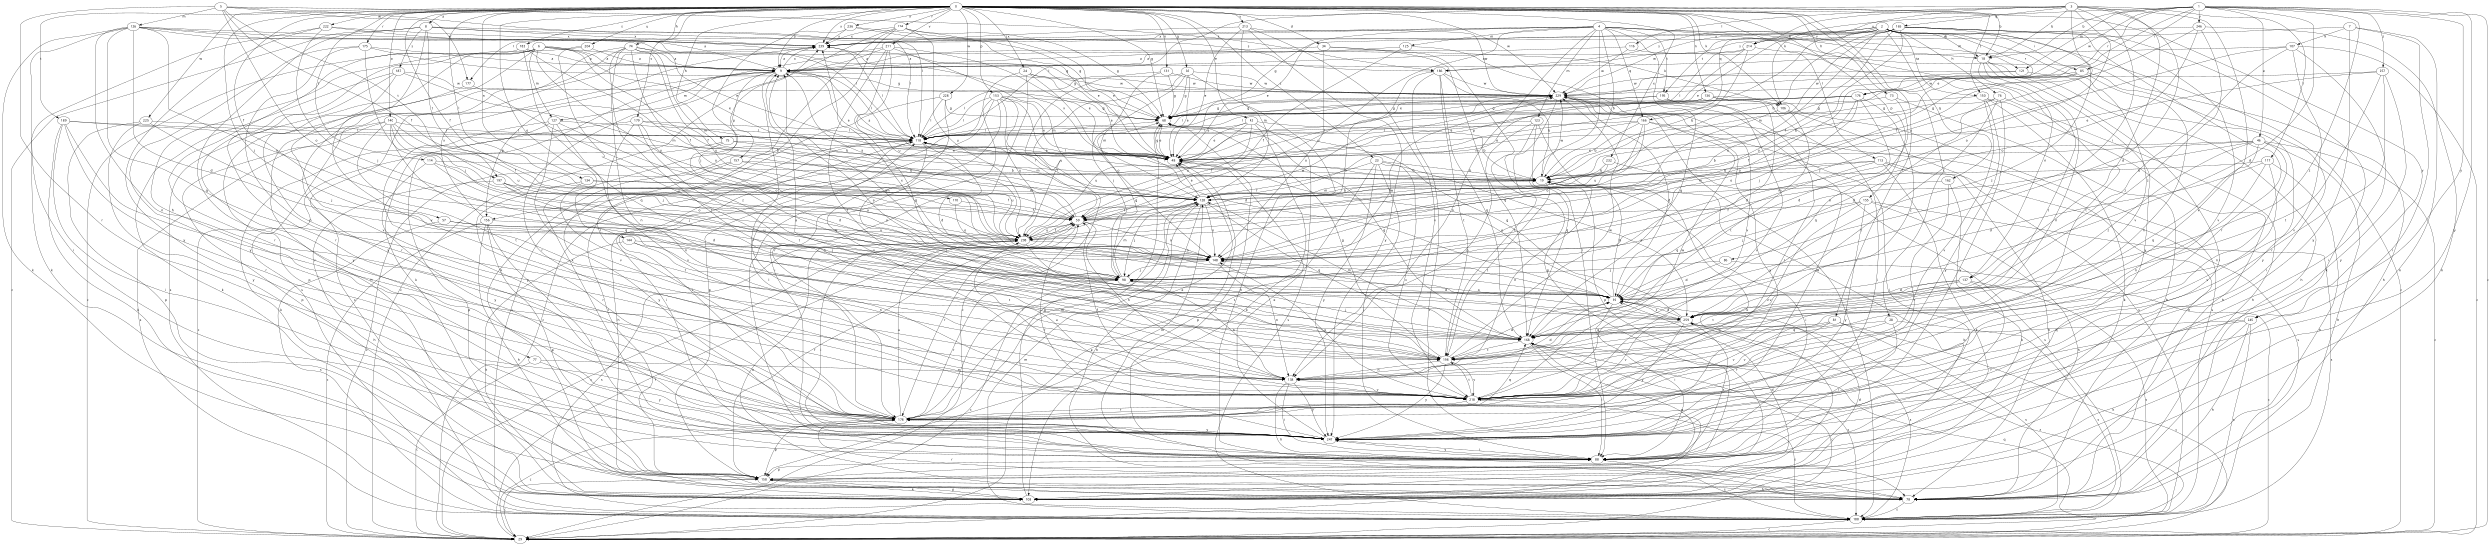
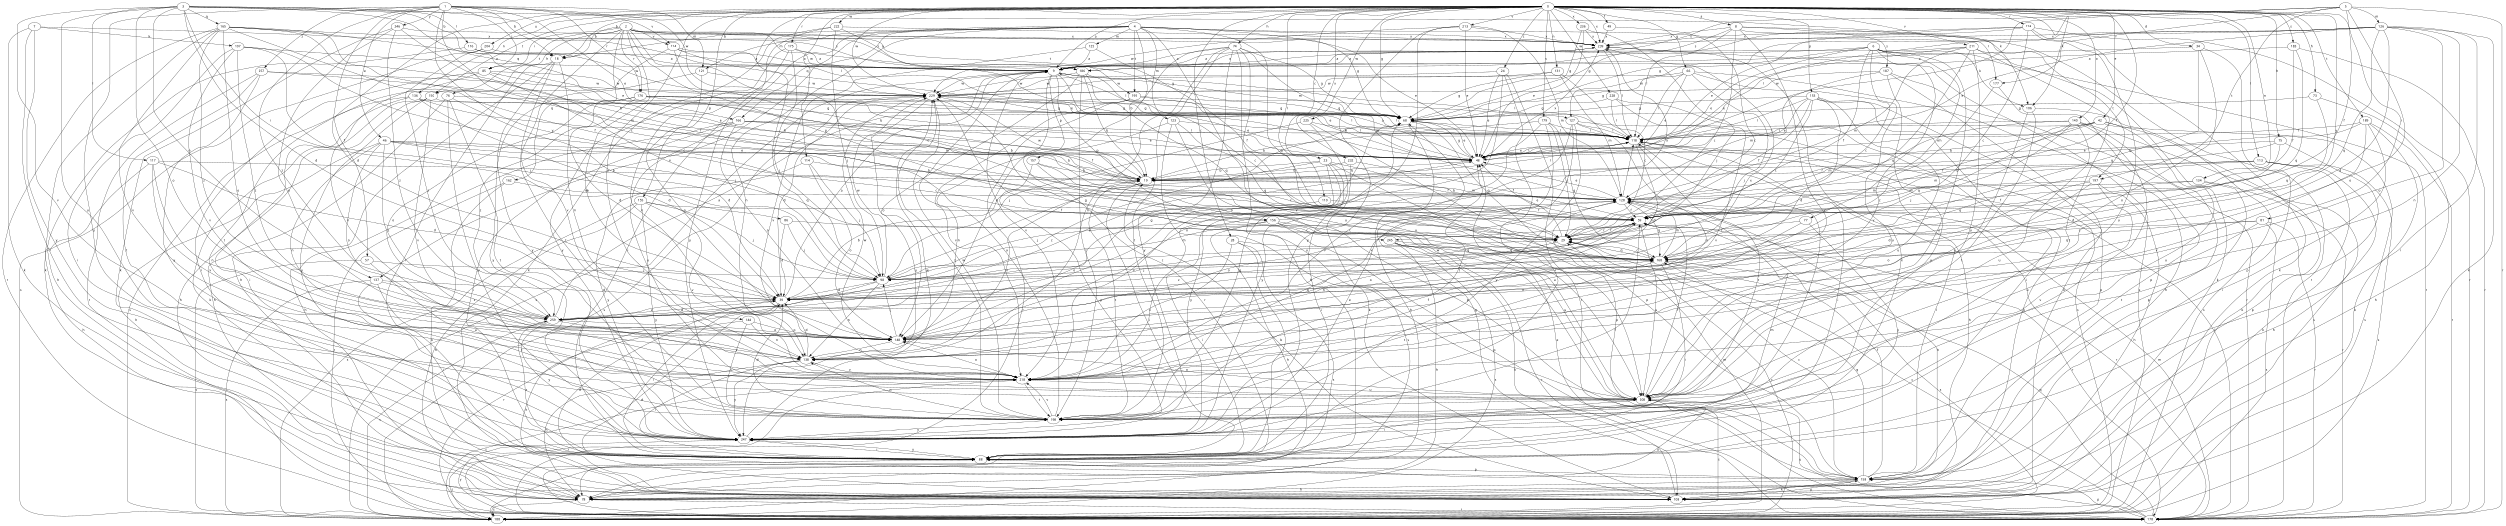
none -> (1609, 27)
(861, 152) -> none
